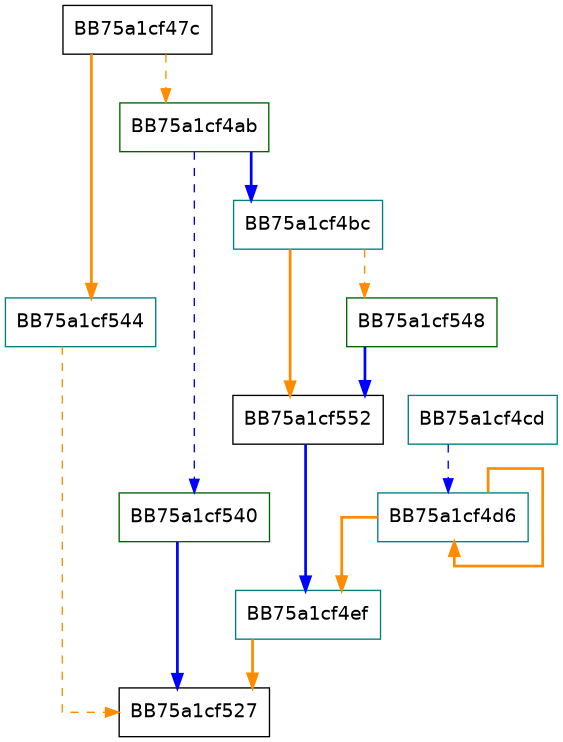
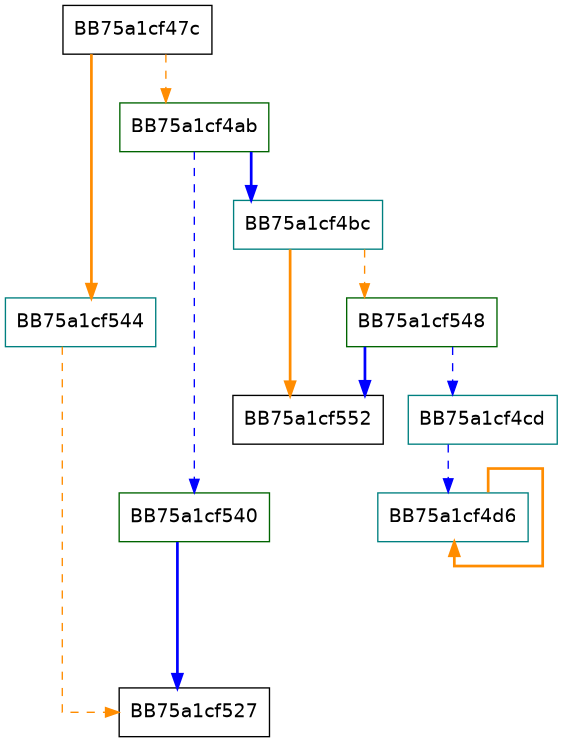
none -> (453, 364)
(308, 615) -> none
